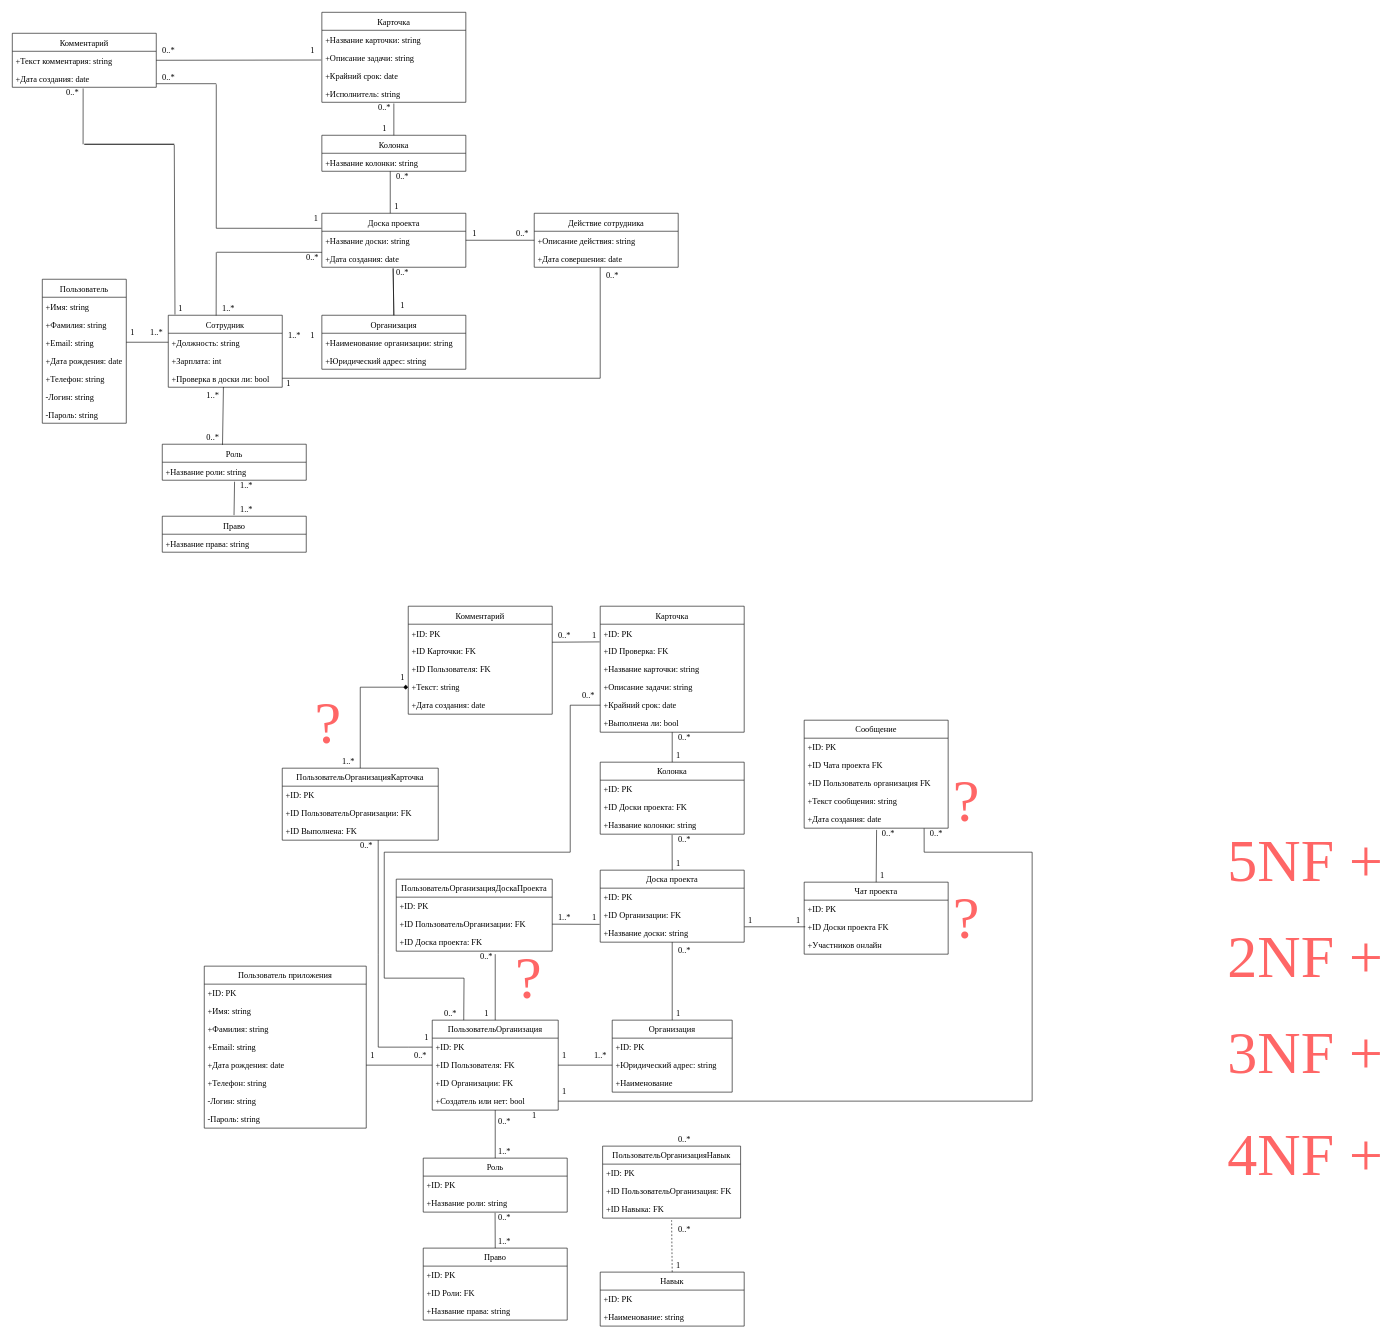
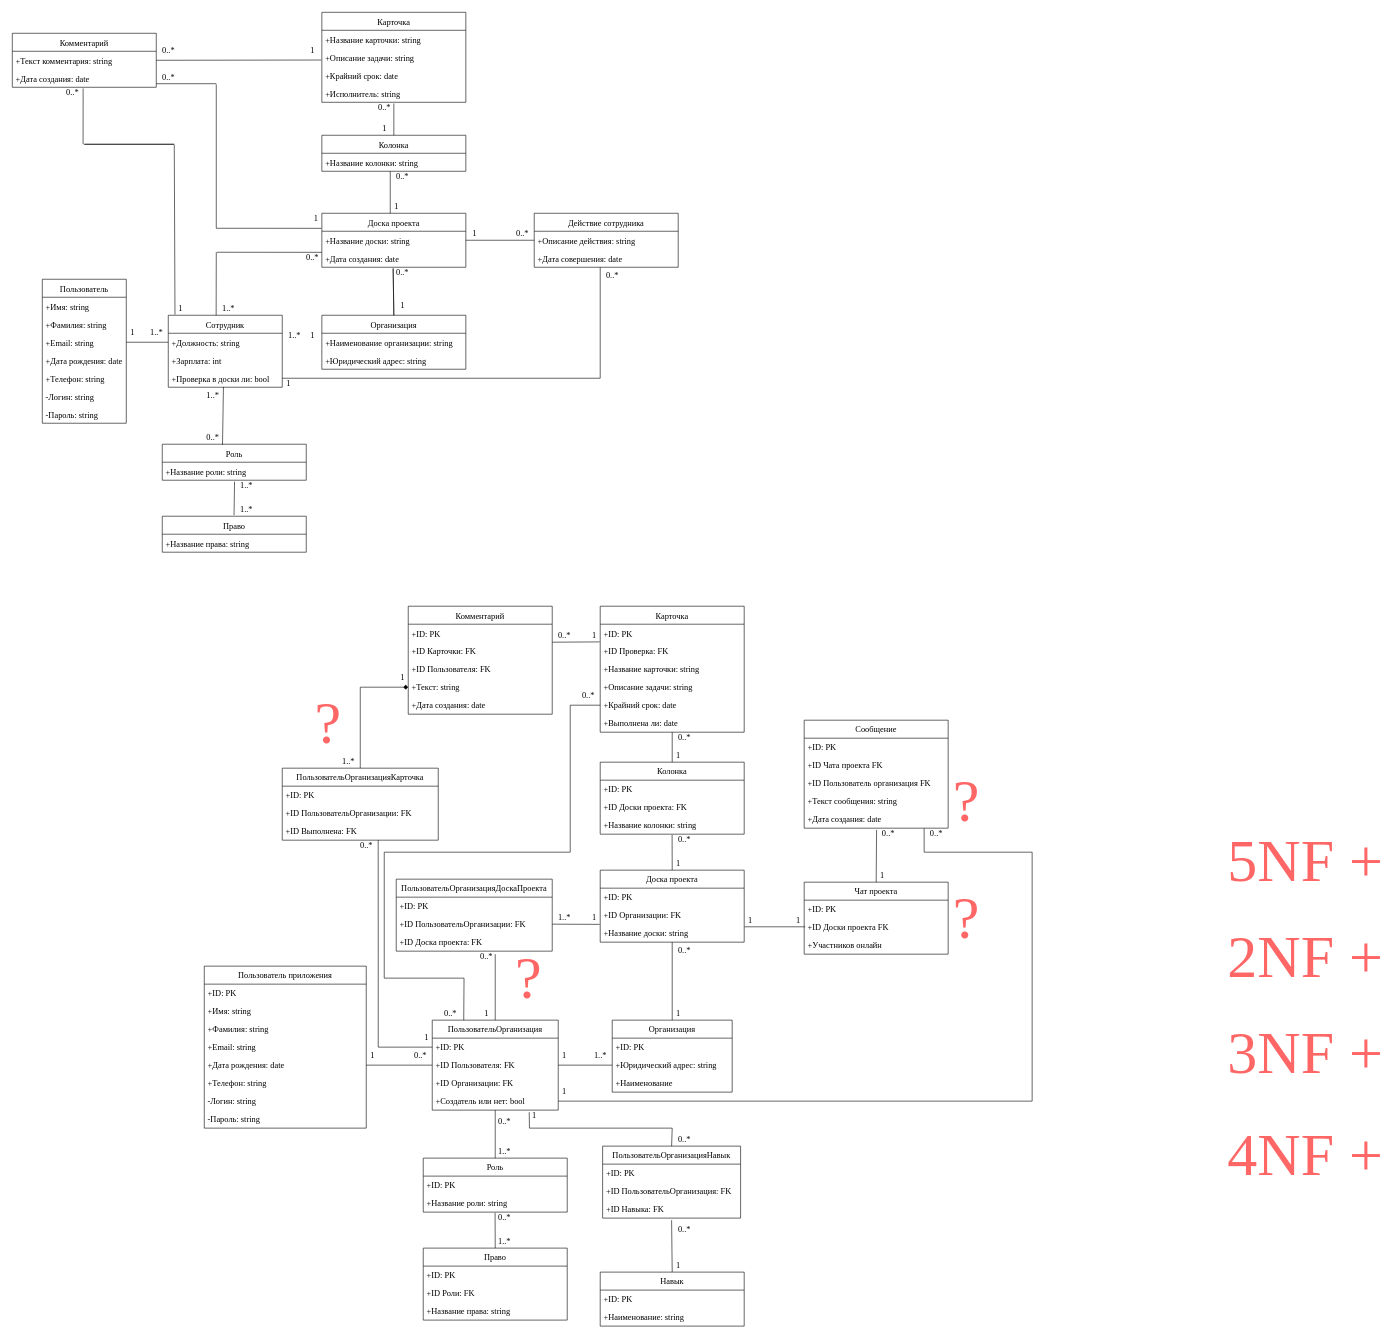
(644, 724) -> (645, 724)
none -> (603, 1128)
(672, 1246) -> (672, 1246)
